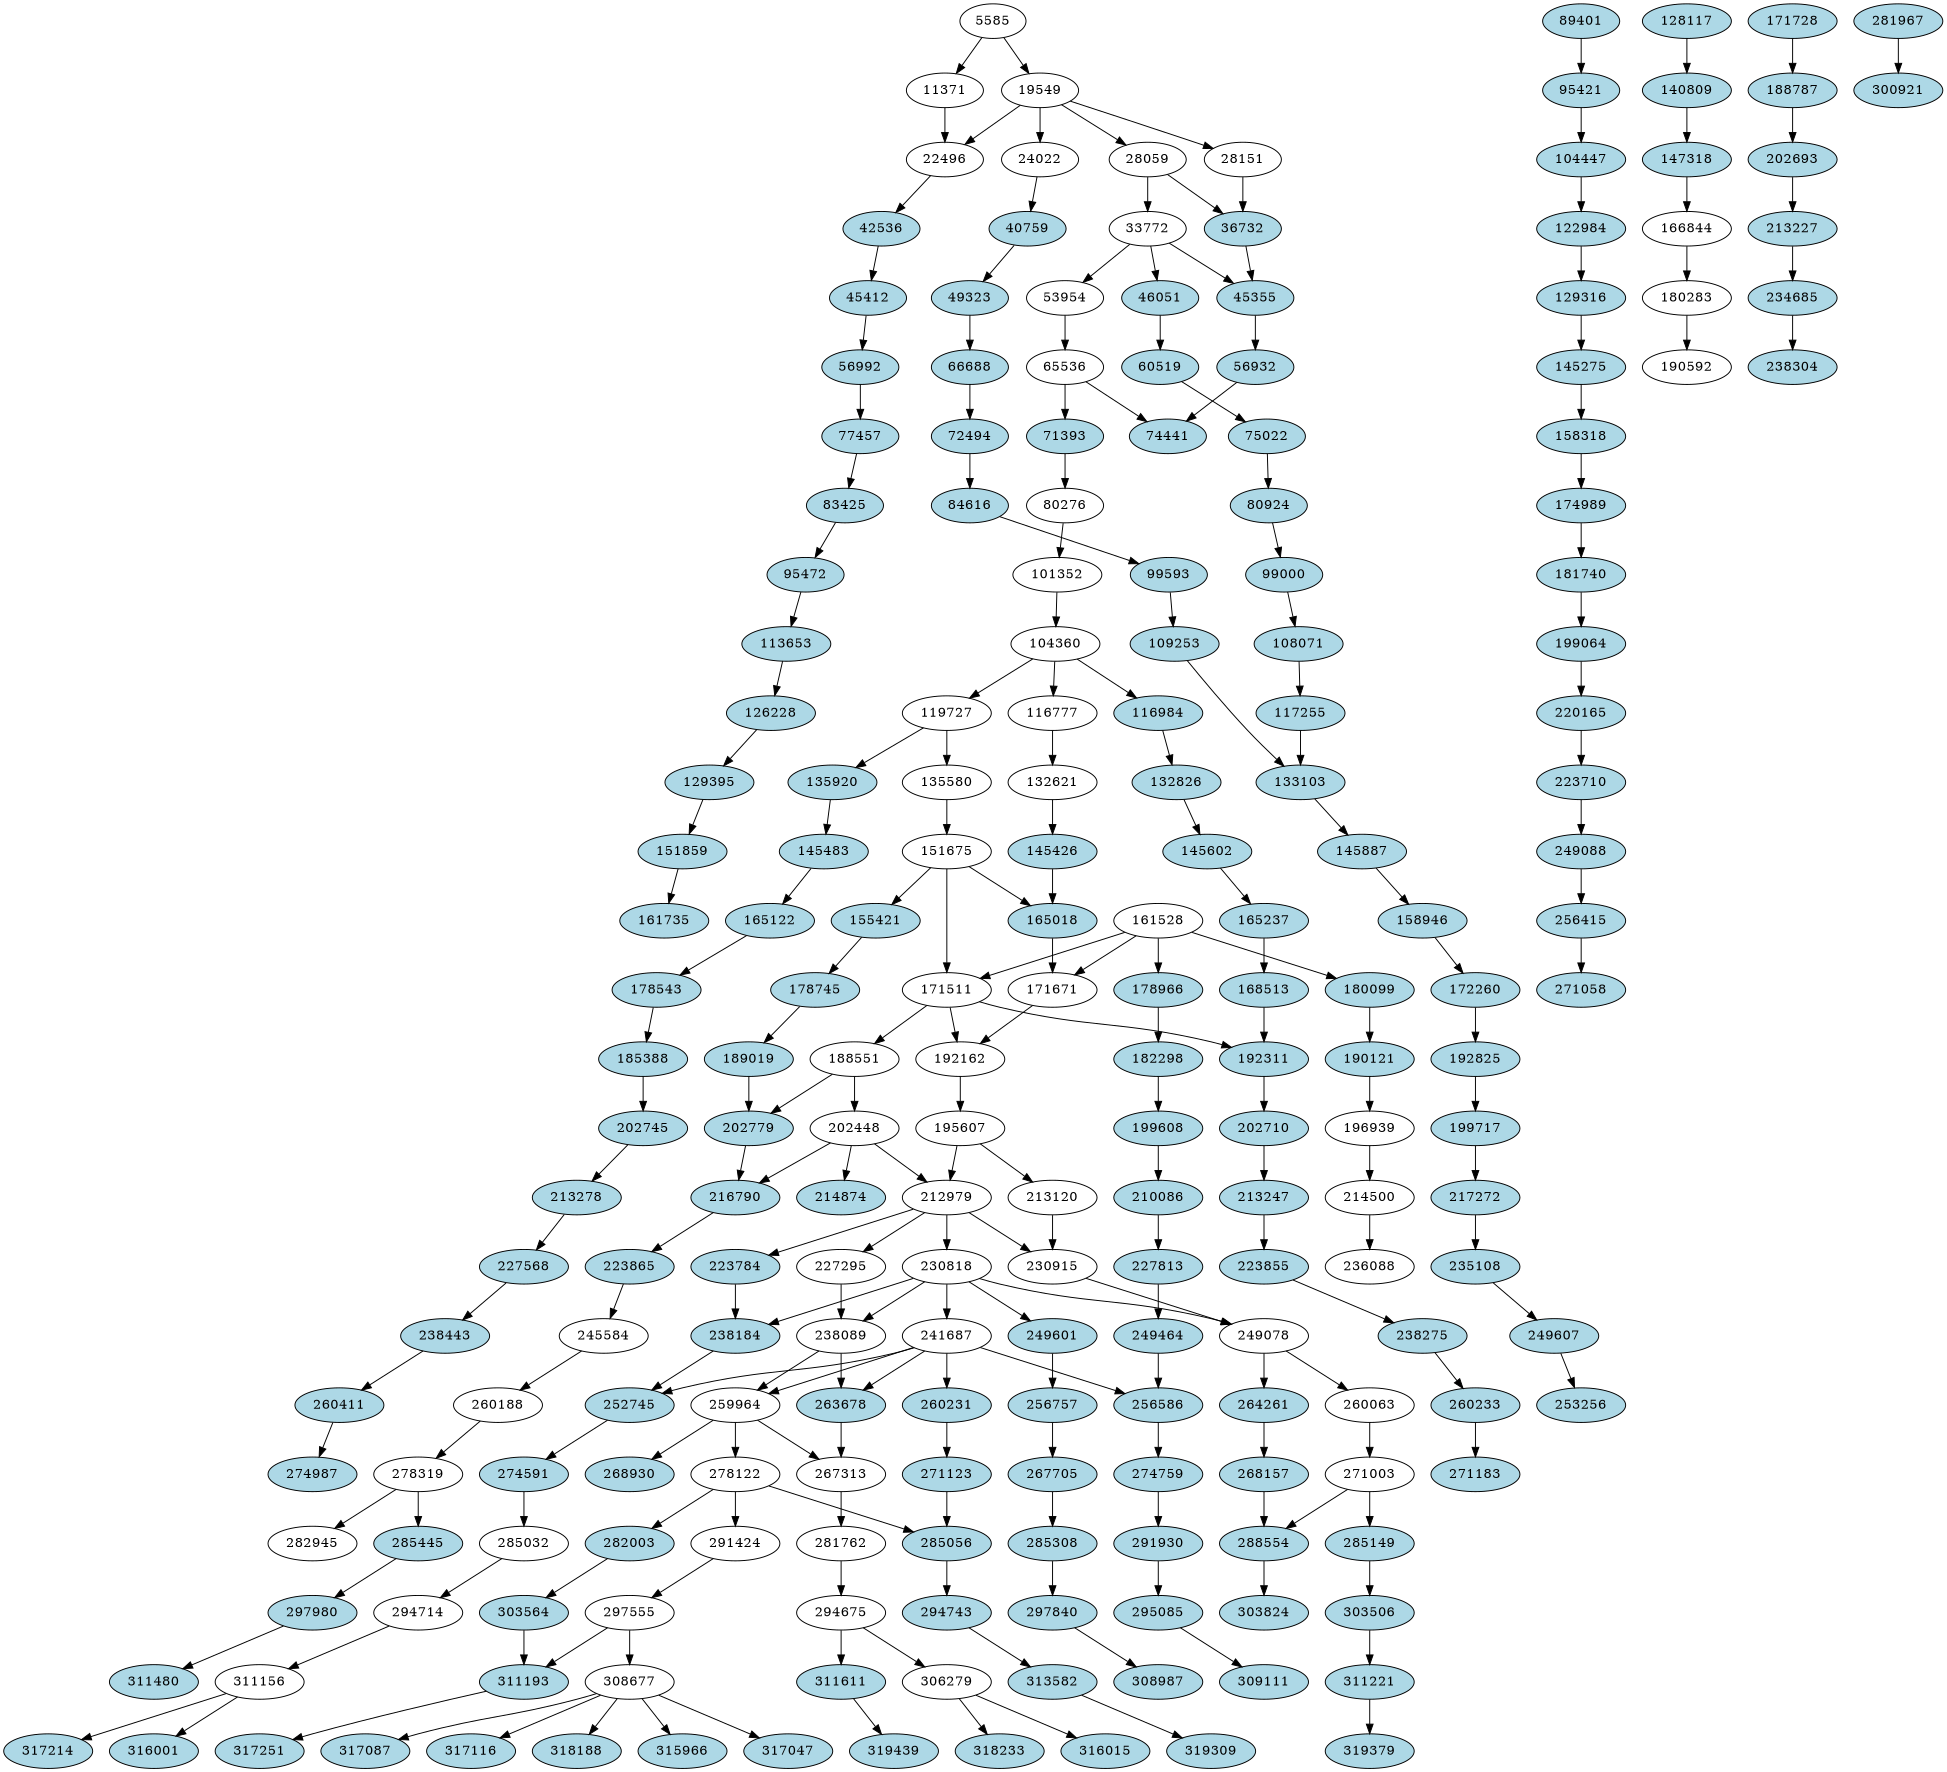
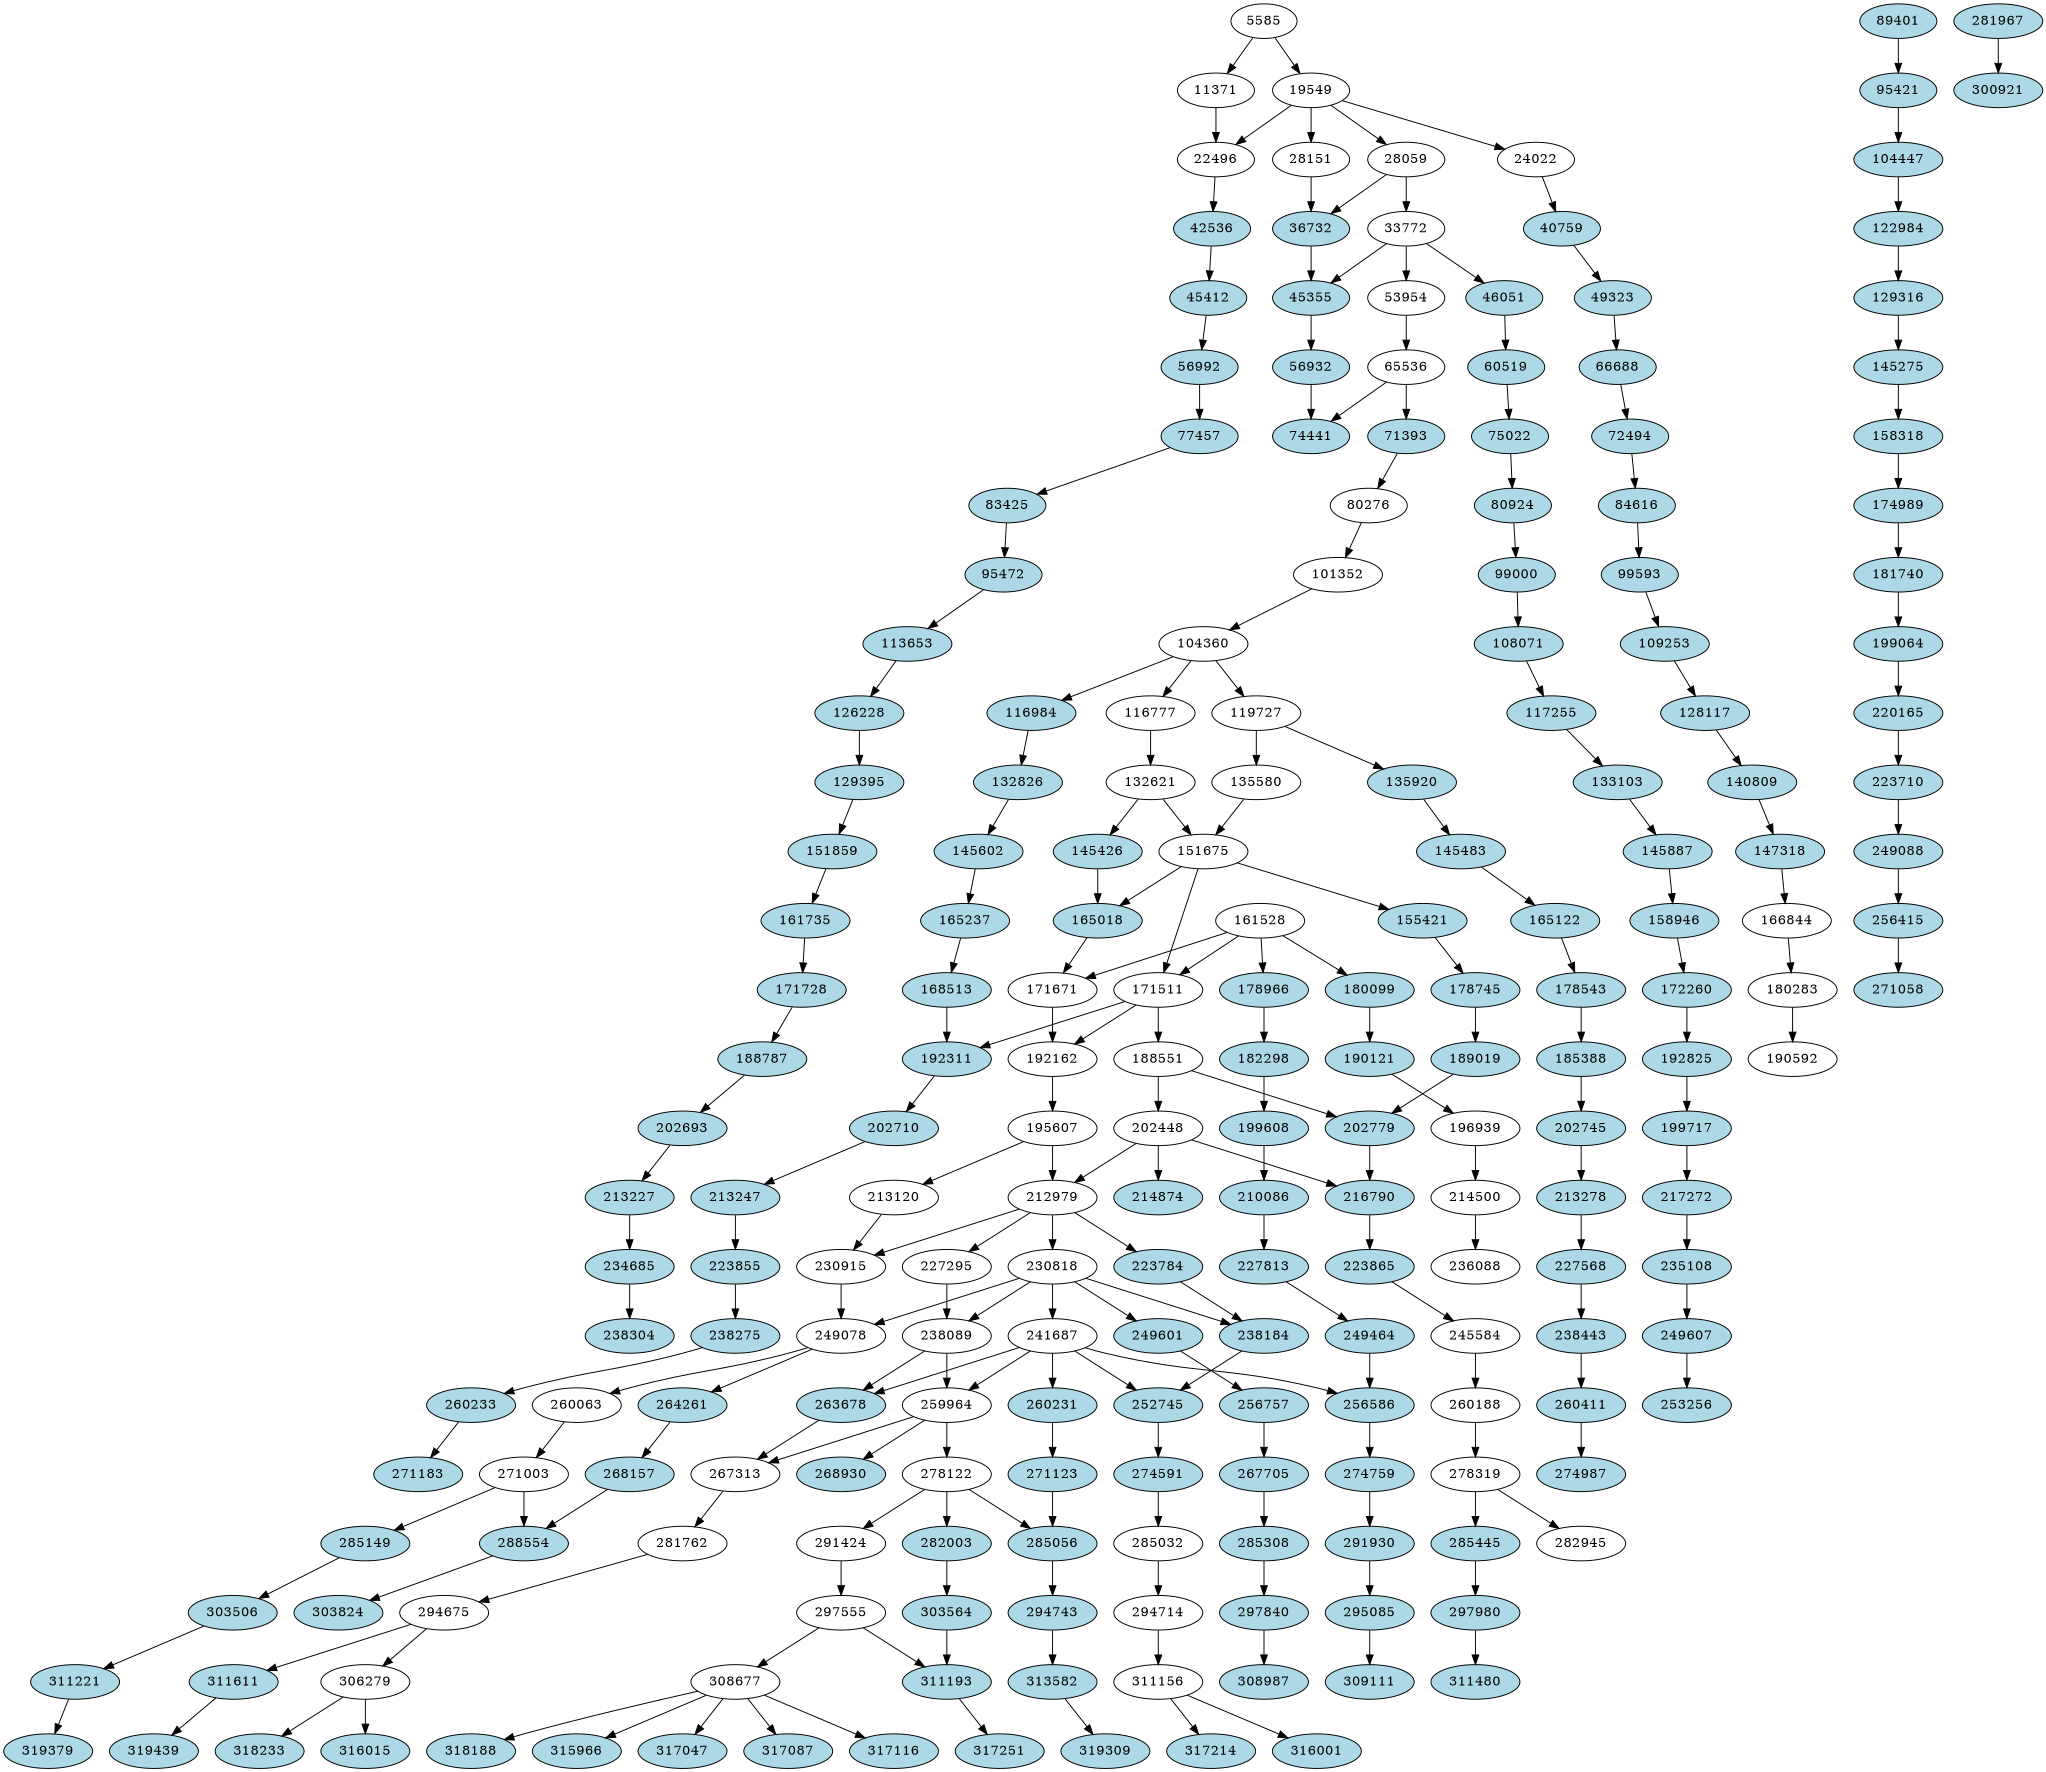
(1230, 712) -> (1682, 674)
none -> (1174, 813)
none -> (804, 951)
